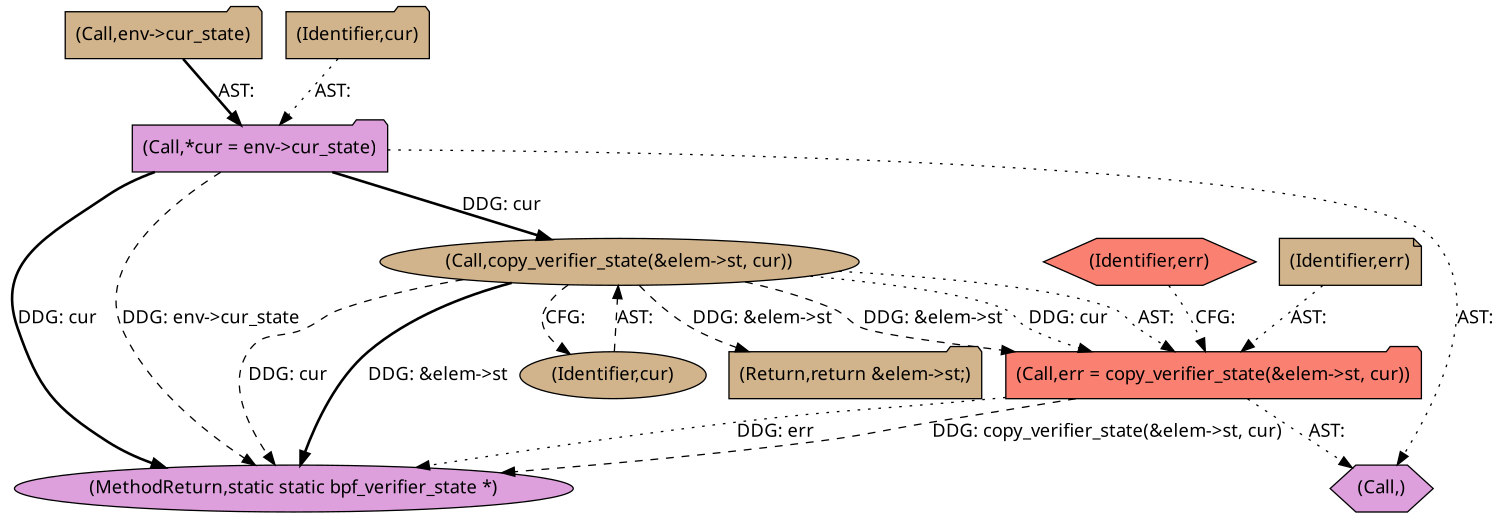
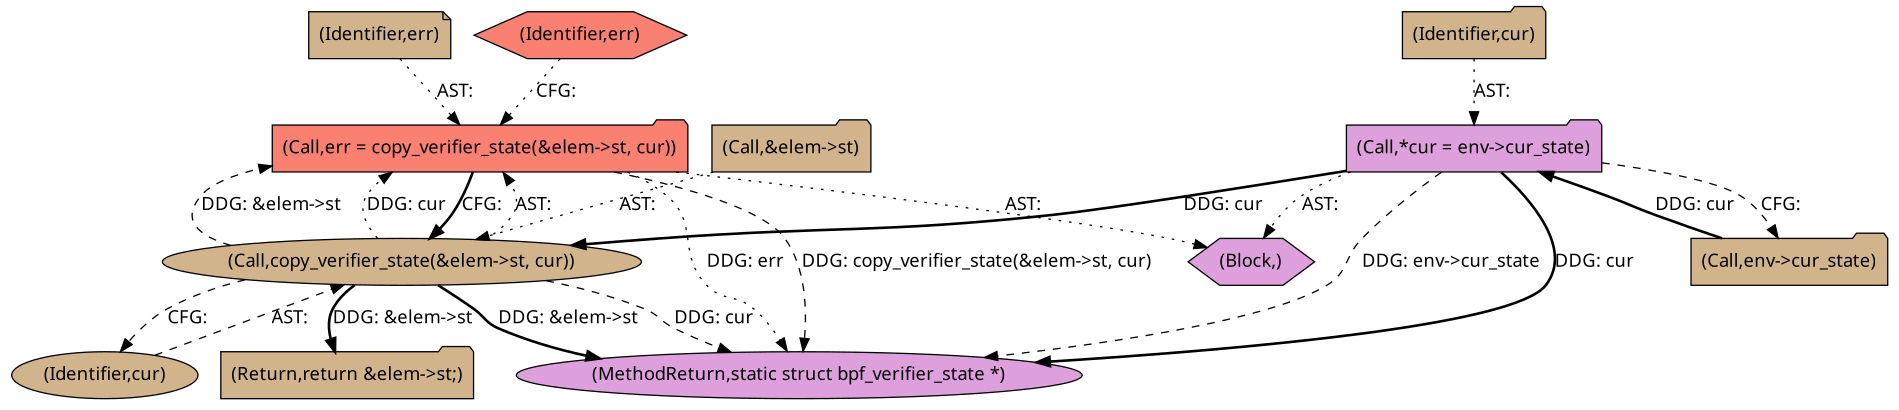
(239, 92) -> (1695, 205)
none -> (791, 149)
none -> (1694, 179)
none -> (459, 202)
(684, 323) -> (333, 308)
(294, 489) -> (799, 375)
(1382, 489) -> (1251, 262)
